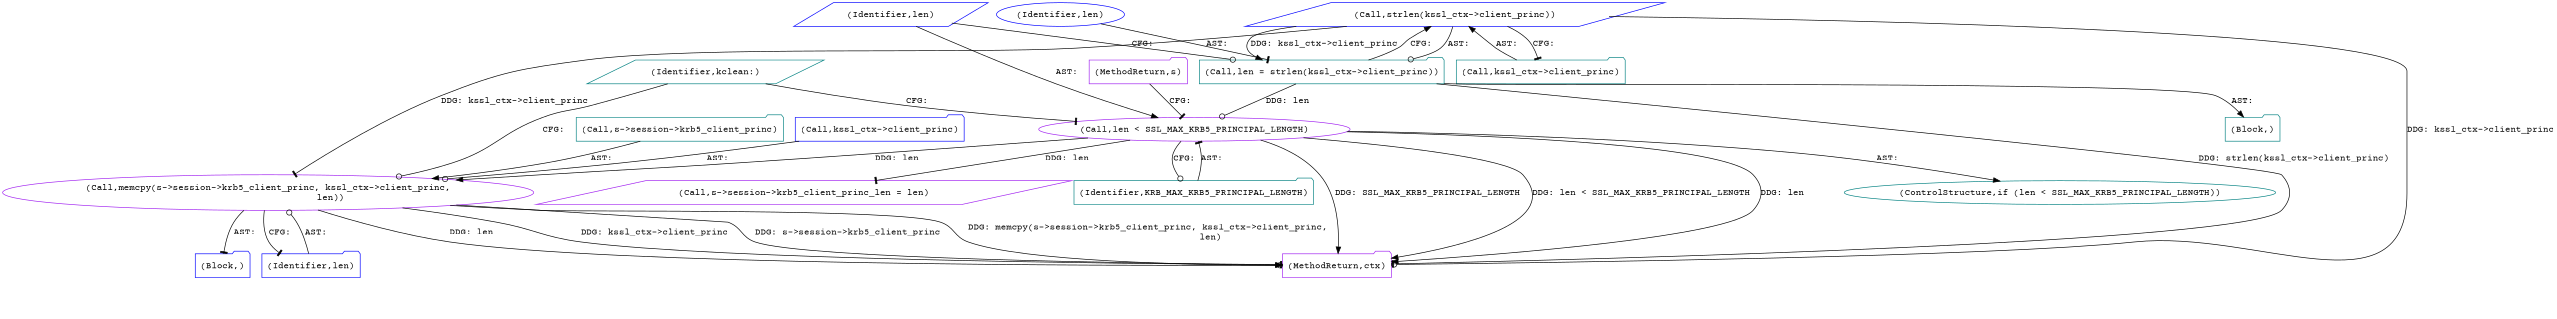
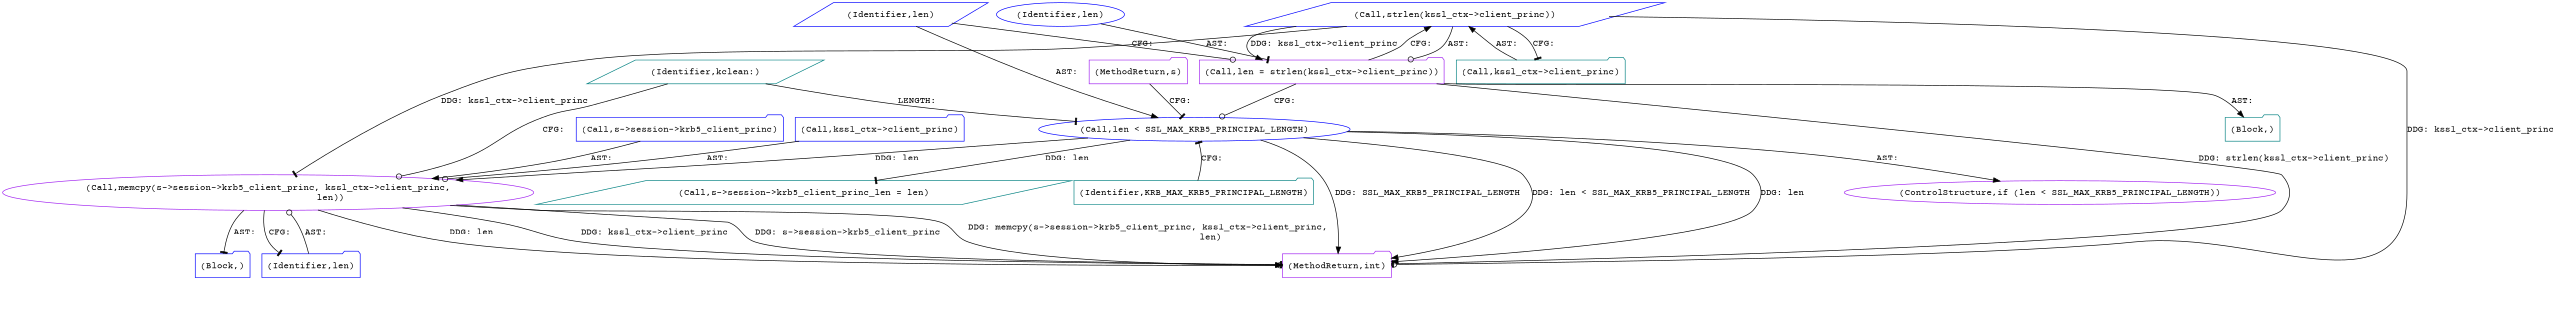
(1322, 72) -> (1322, 72)
(920, 101) -> (920, 101)
(1288, 101) -> (1288, 101)
(680, 129) -> (680, 129)
(1194, 129) -> (1194, 129)
(1172, 158) -> none
(1215, 158) -> (1215, 158)
(804, 193) -> (804, 193)
(2060, 193) -> (2060, 193)
(1337, 266) -> (1337, 266)
